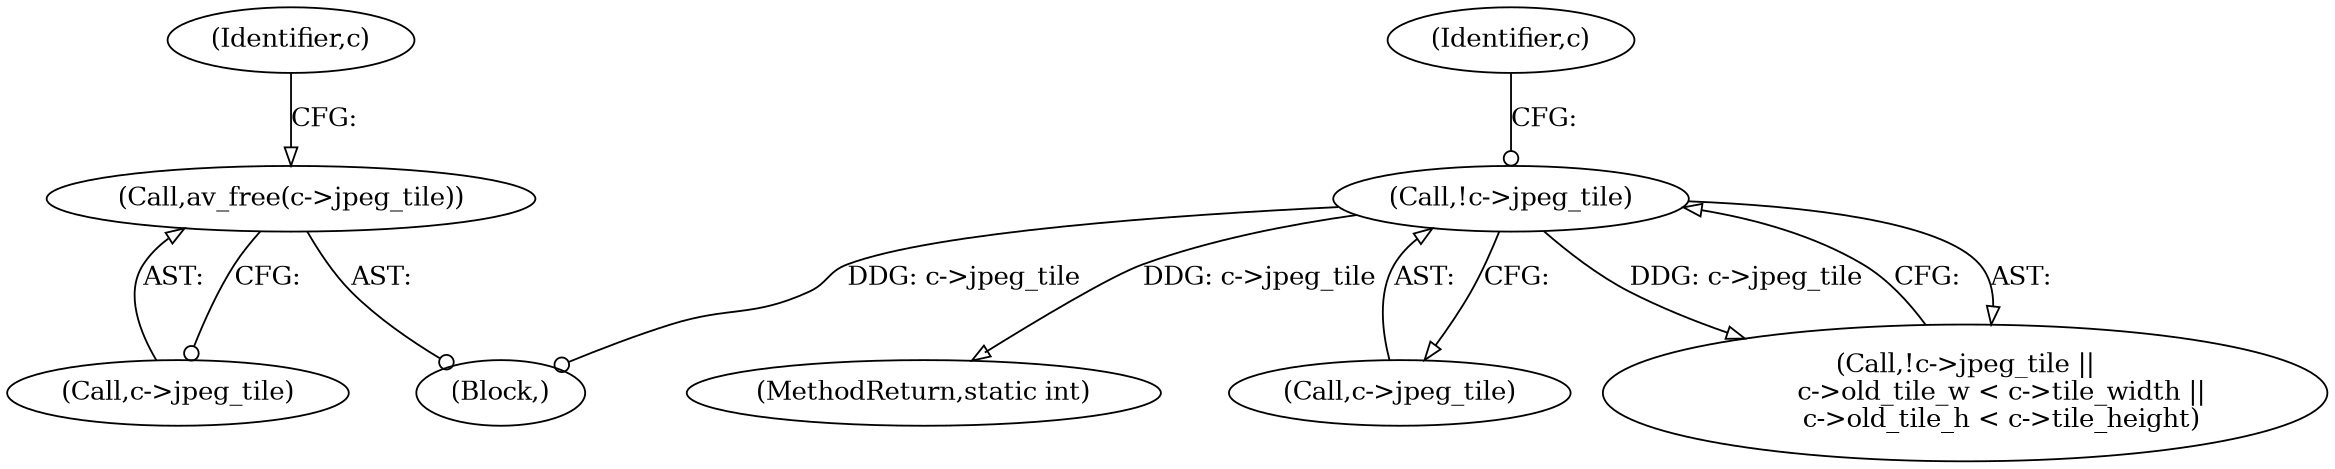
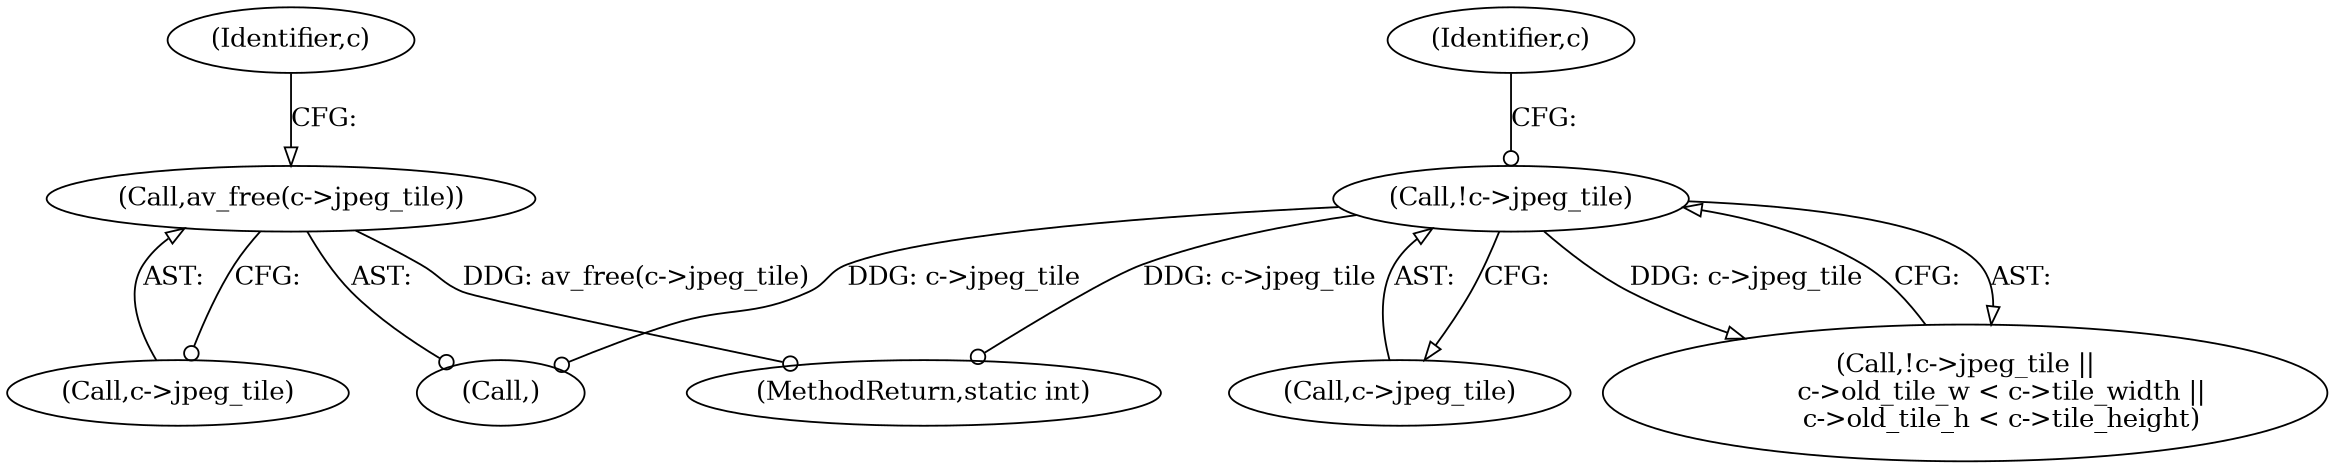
(1161, 258) -> (1161, 258)
none -> (562, 315)
(501, 393) -> (501, 393)
